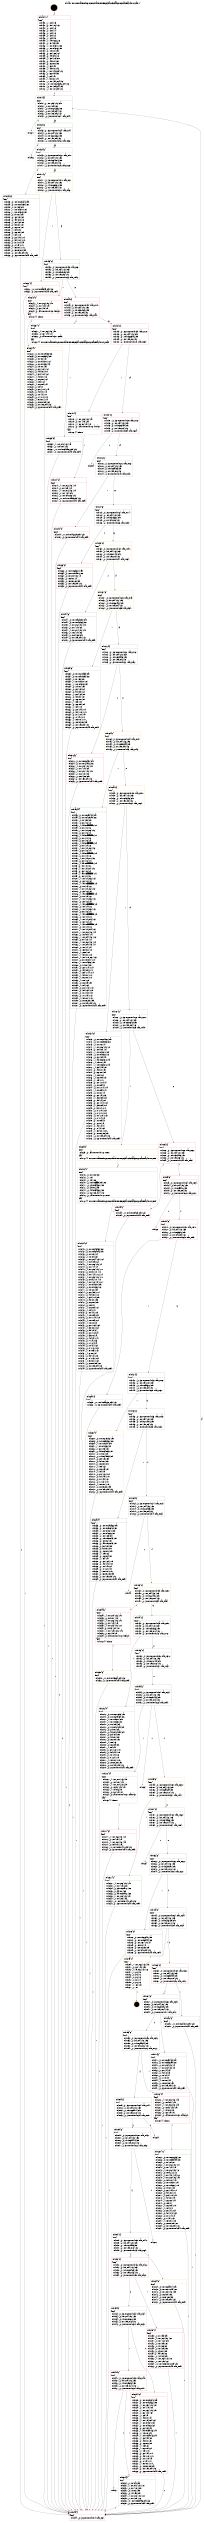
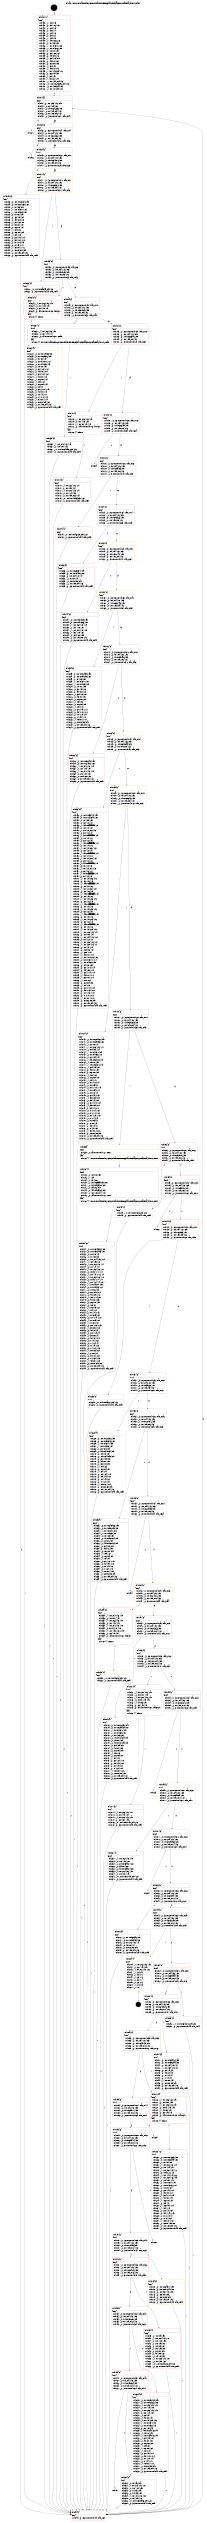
(139, 1738) -> (150, 1676)
